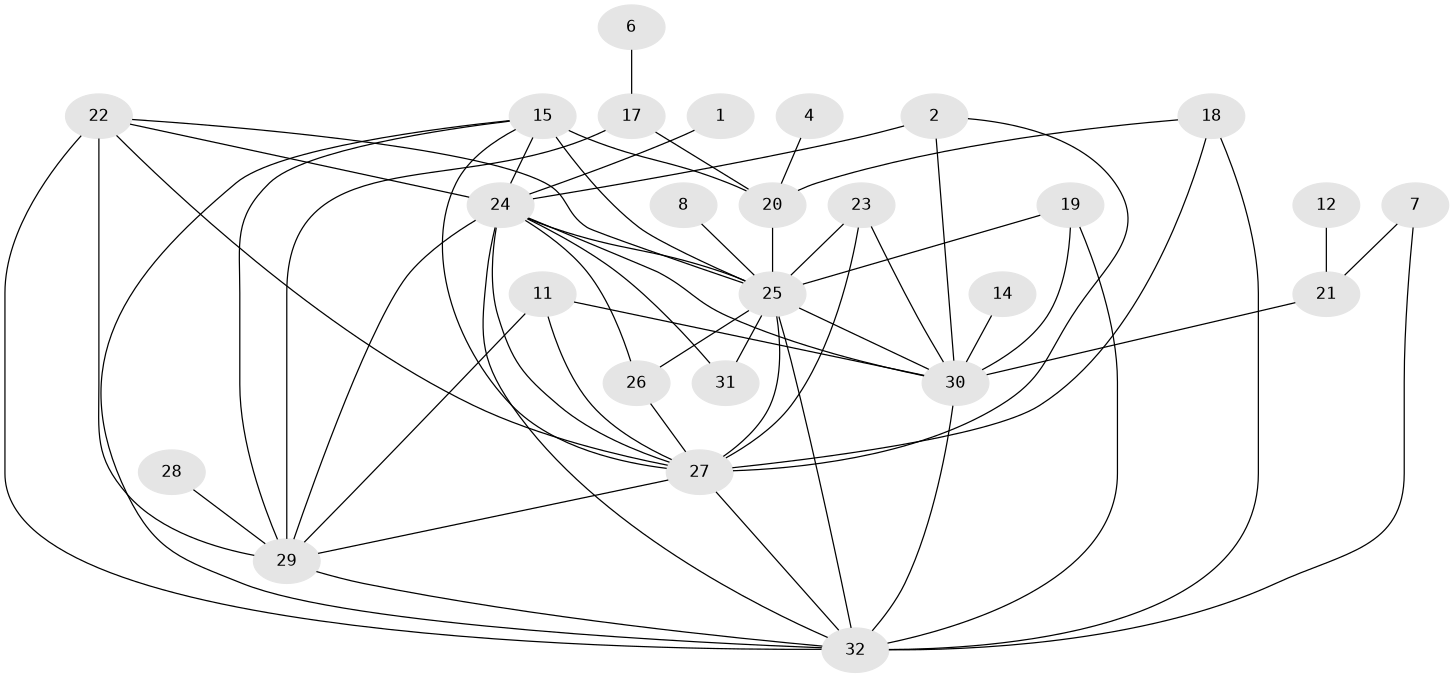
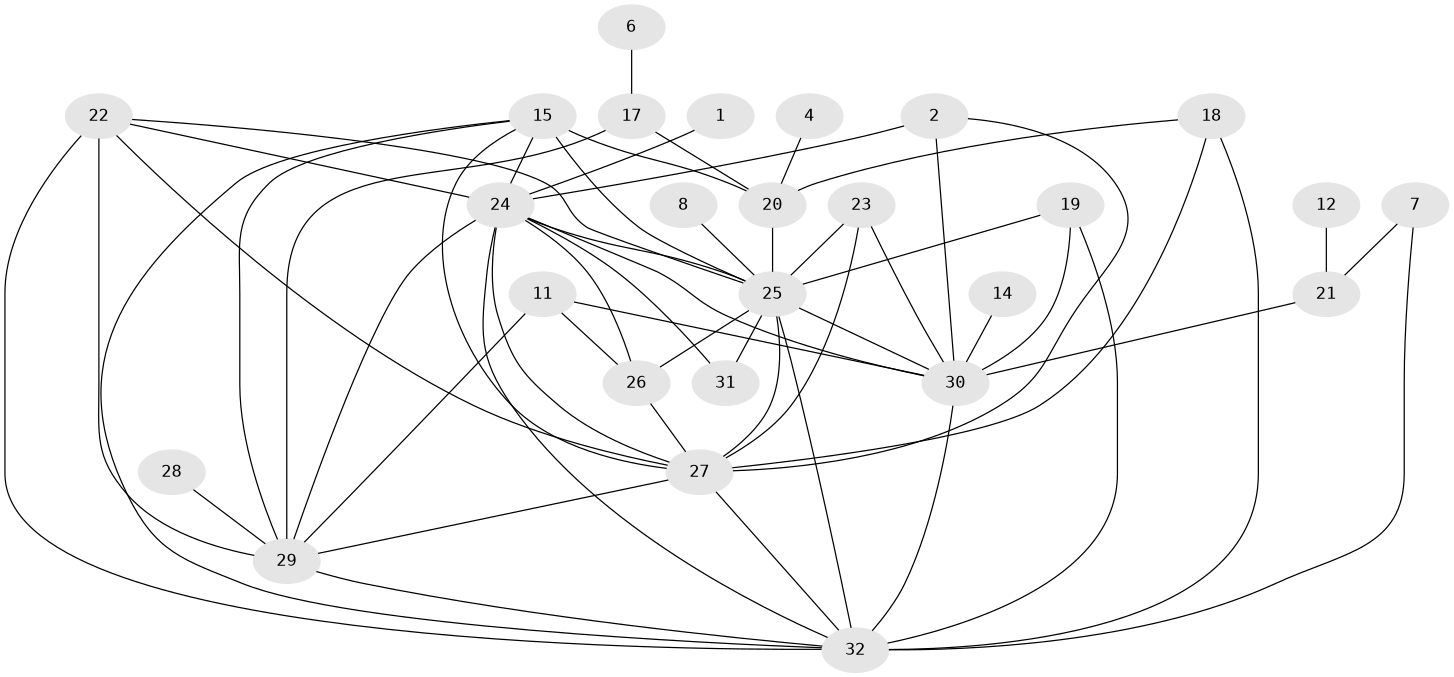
(591, 404) -> (590, 339)
